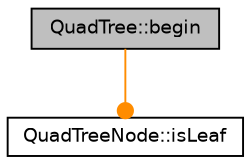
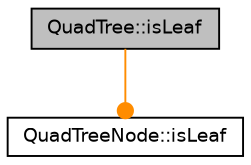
(125, 29) -> (125, 29)
